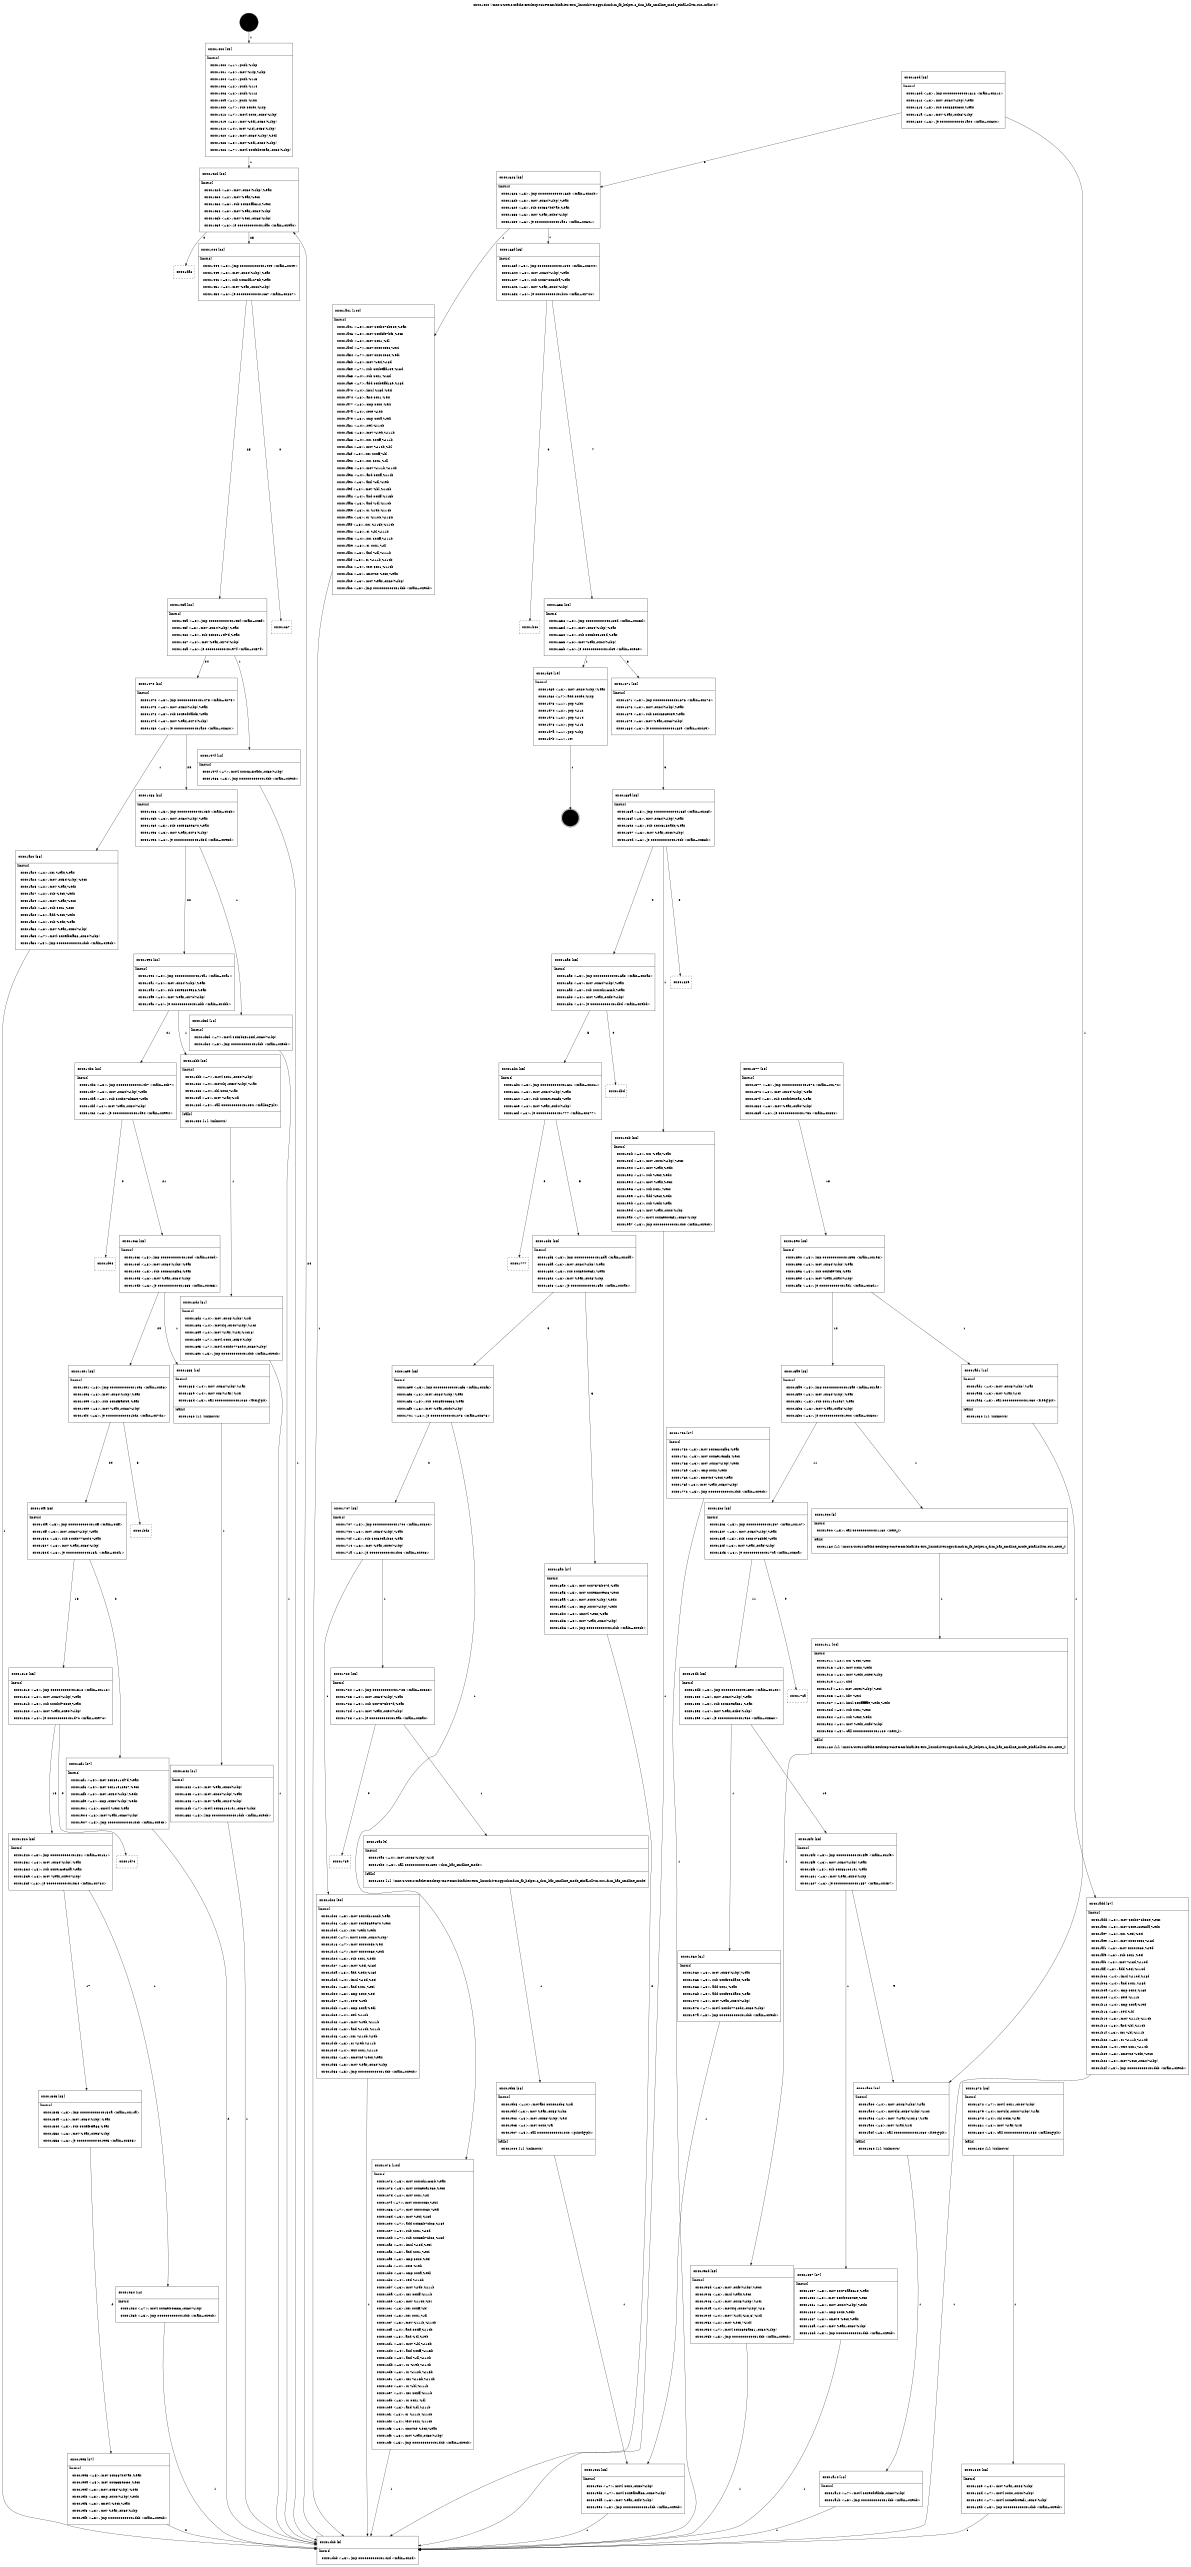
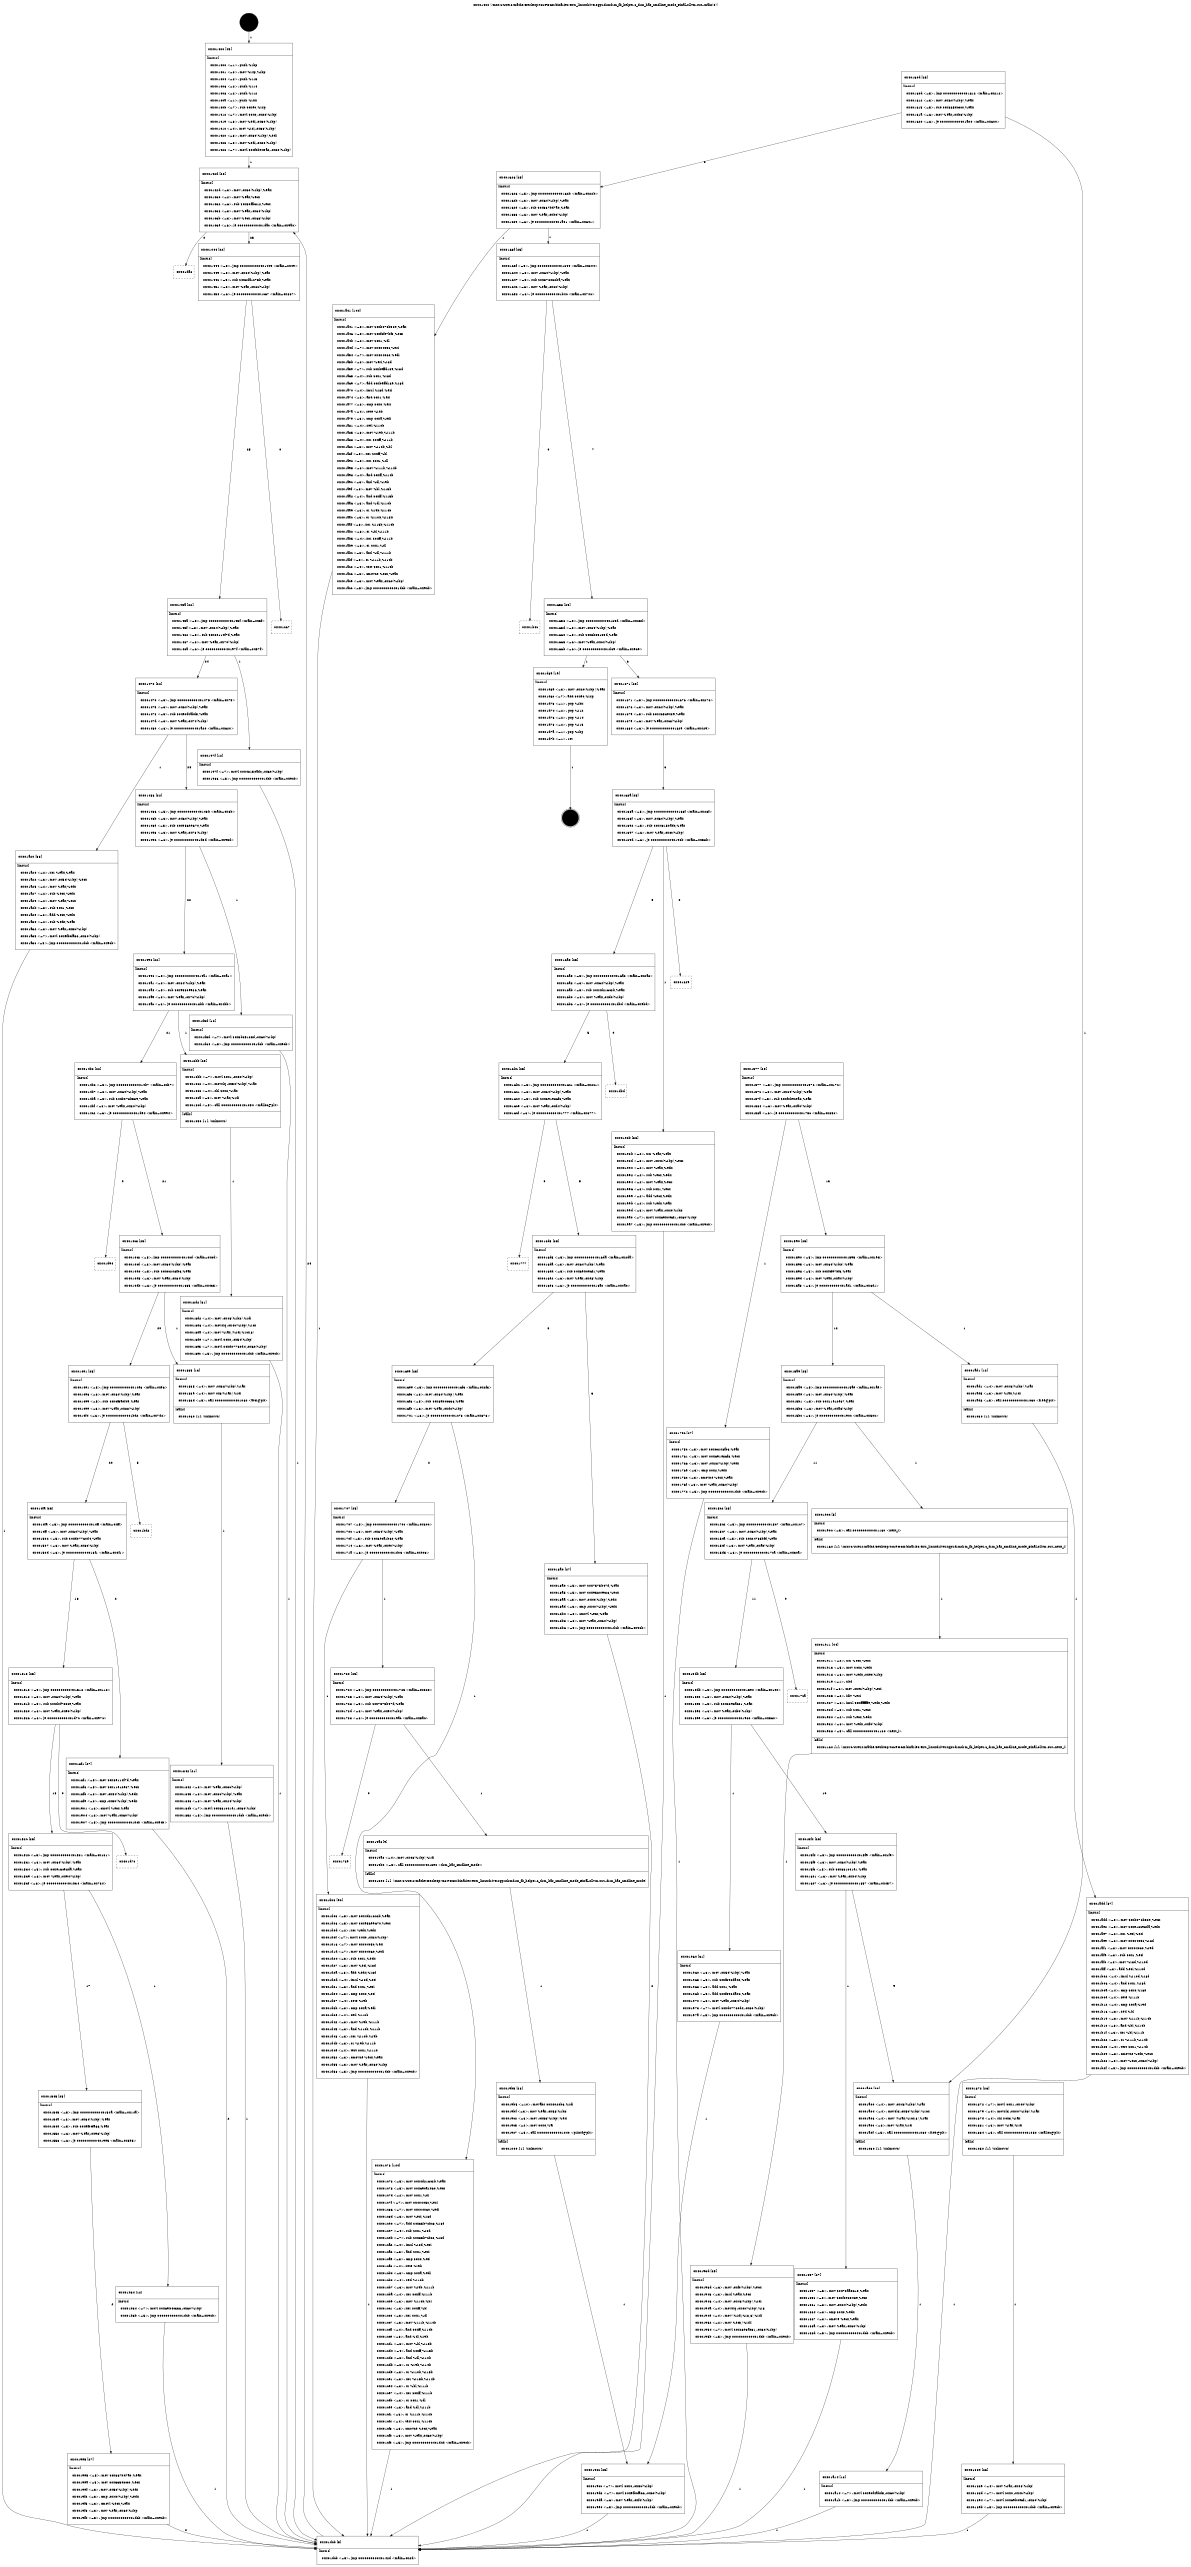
(652, 900) -> (652, 900)
none -> (756, 1273)
